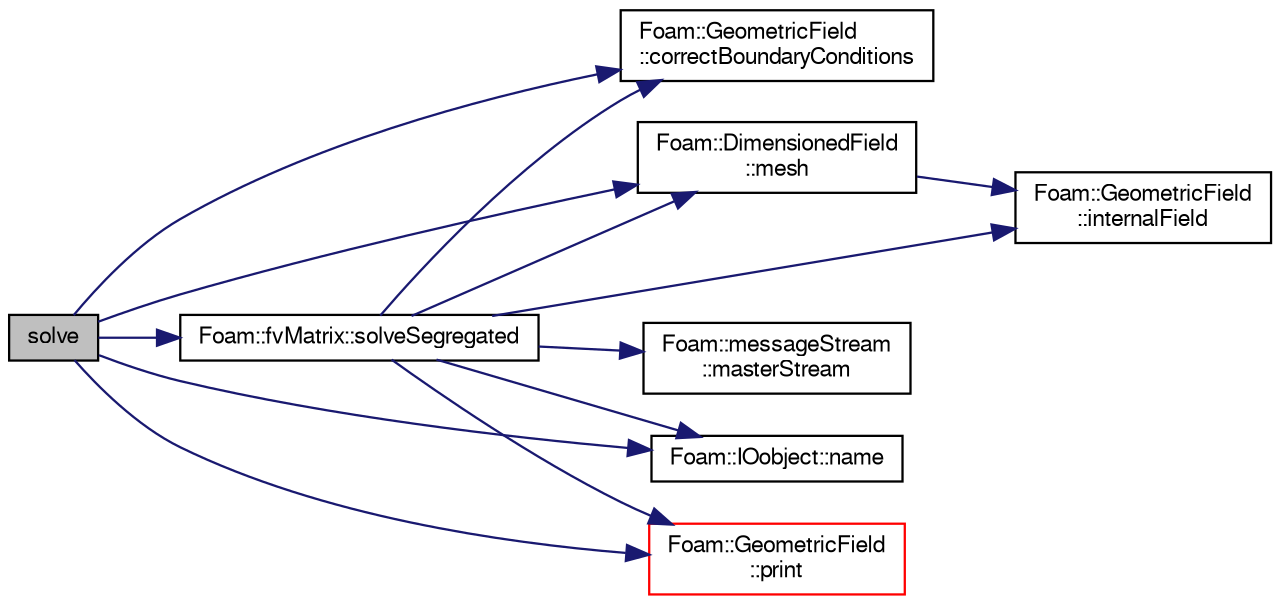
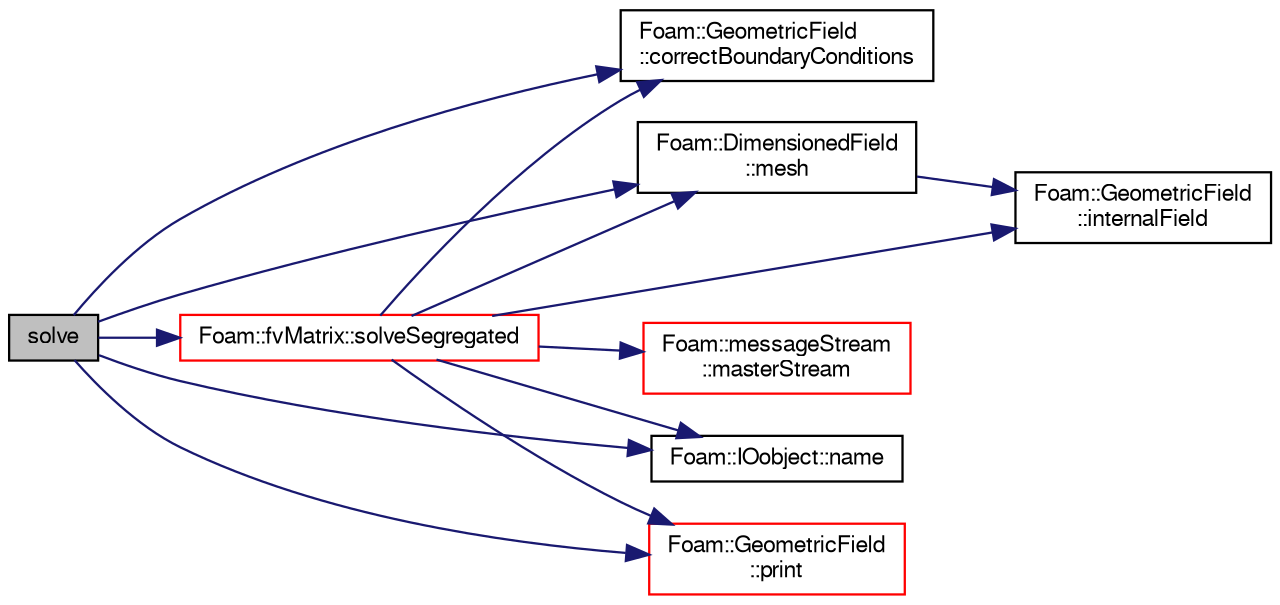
(359, 338) -> (359, 338)
(777, 358) -> (777, 358)
